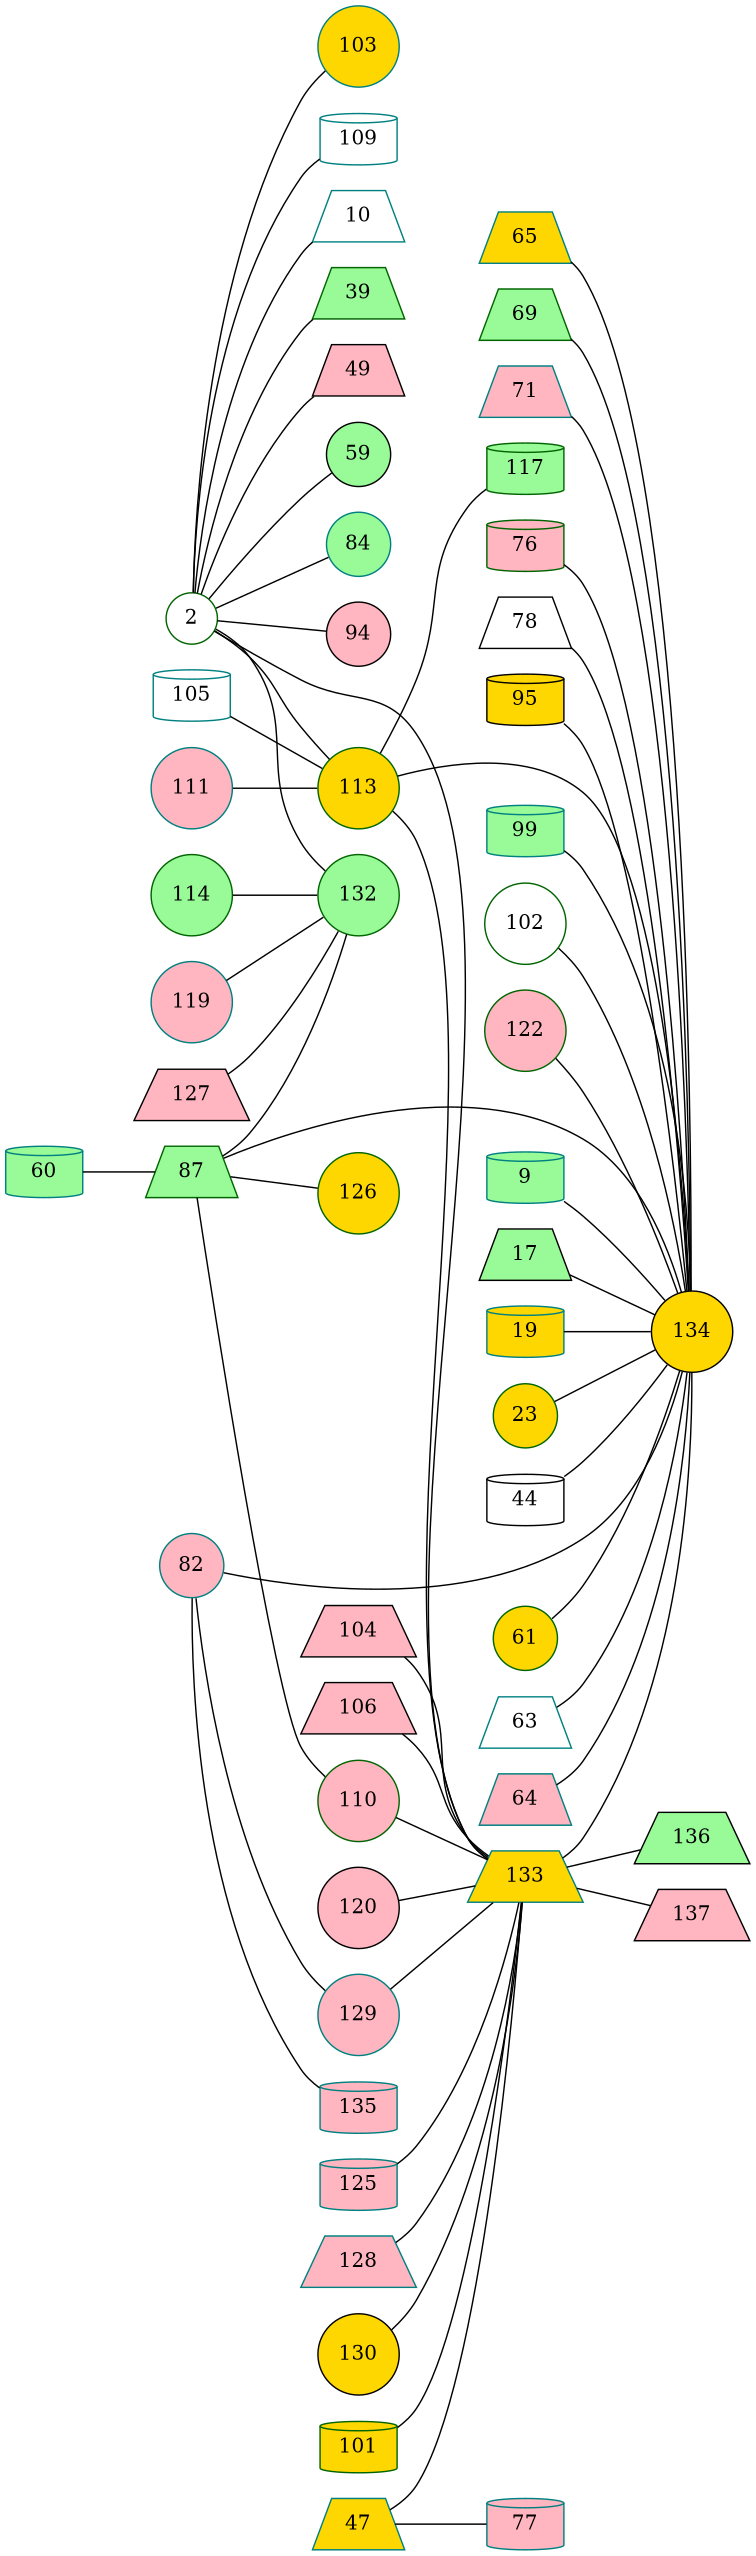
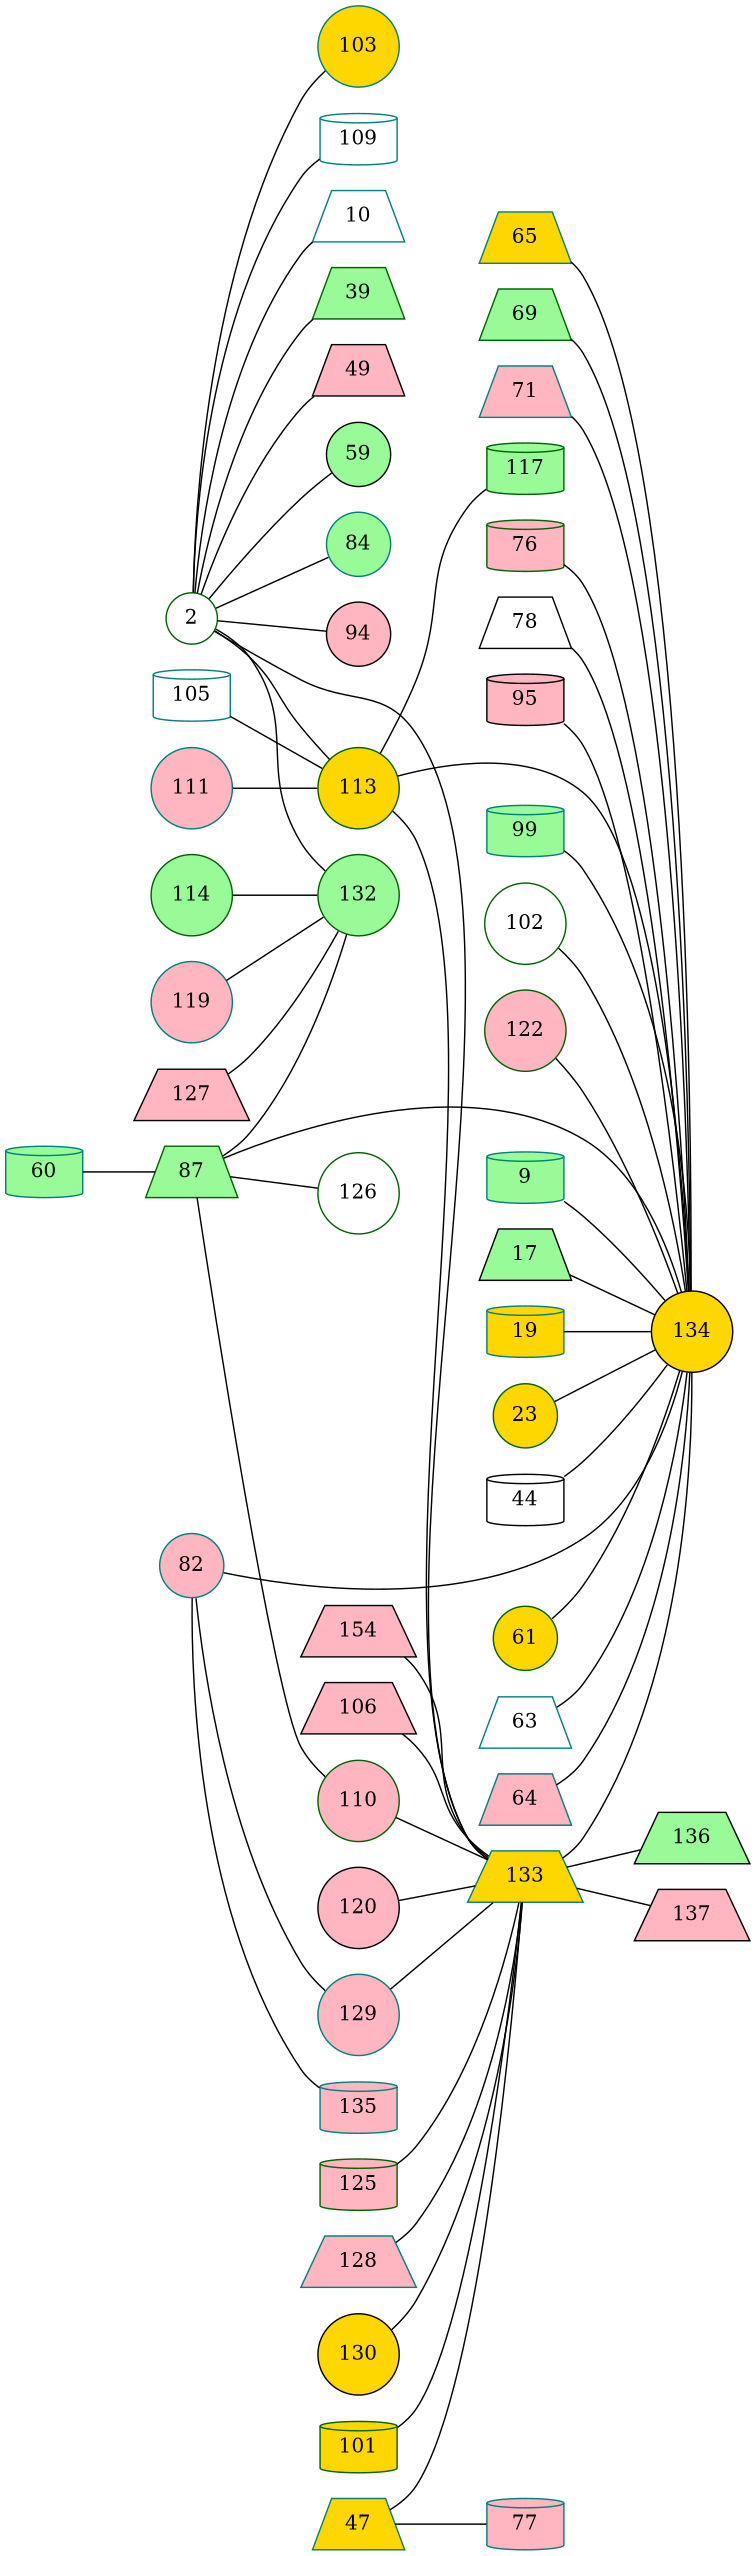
(525, 700) -> (525, 700)
(359, 1193) -> (359, 1193)
(359, 1631) -> (359, 1631)
(359, 2185) -> (359, 2185)
